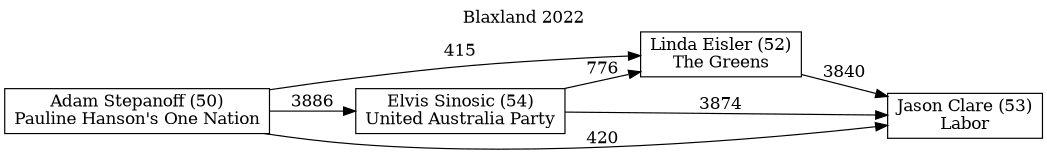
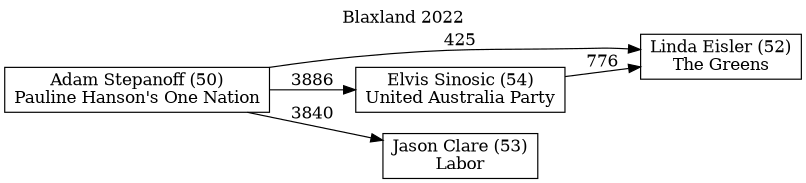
(460, 51) -> (460, 41)
(839, 84) -> none
(720, 114) -> none
(603, 139) -> (313, 114)
